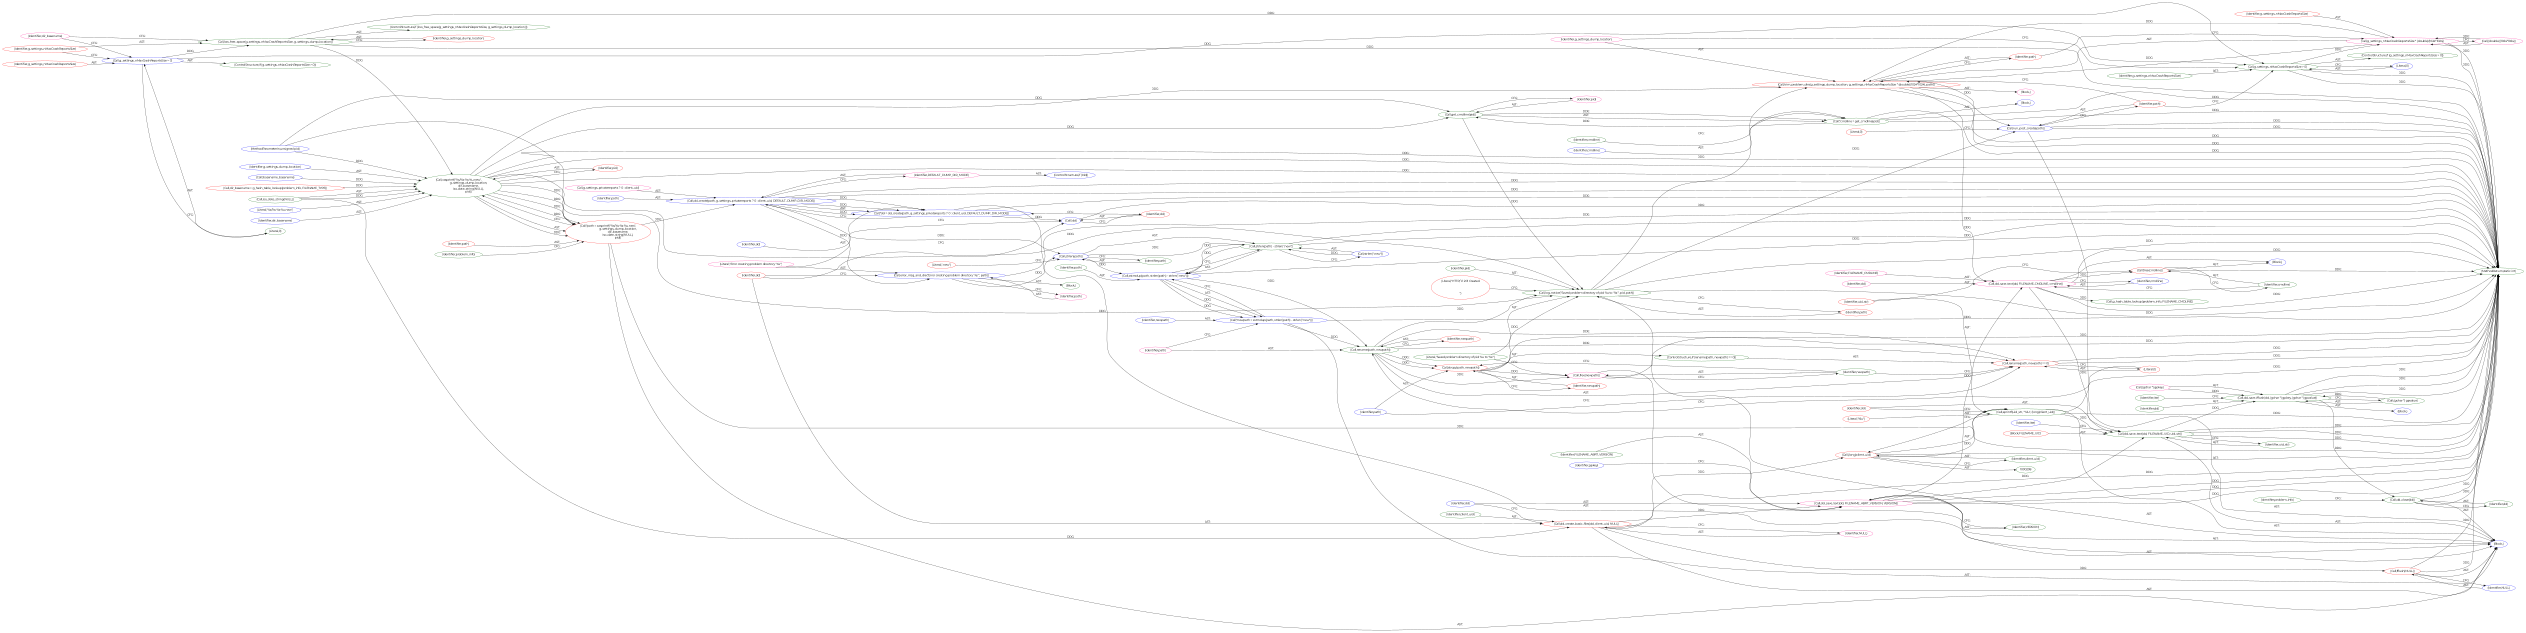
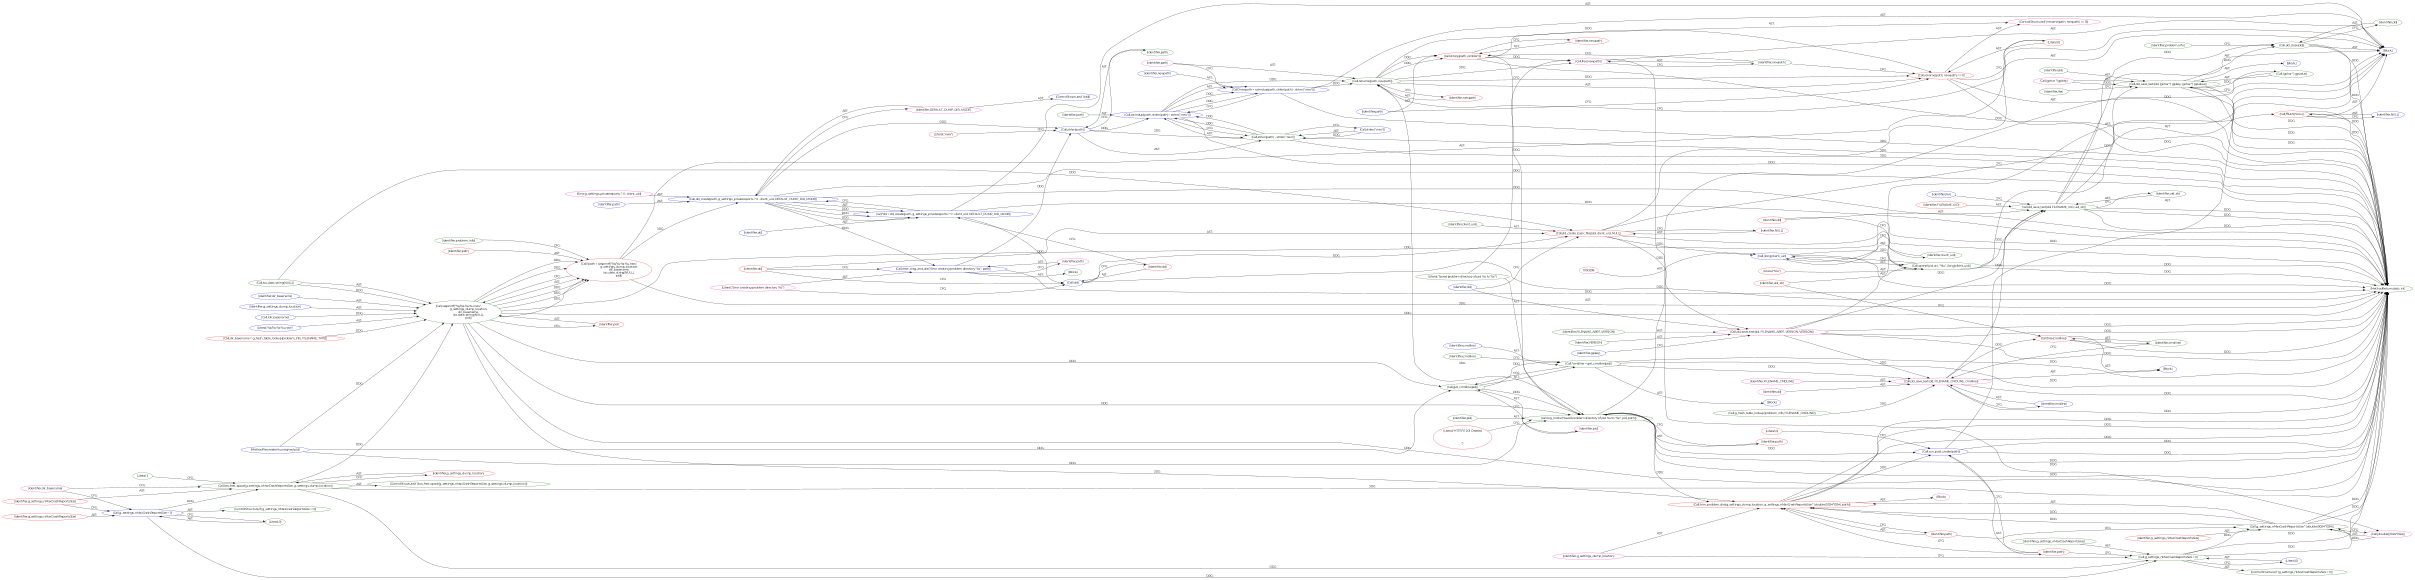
(2402, 41) -> (2292, 527)
none -> (2120, 67)
(1587, 121) -> (1517, 373)
(275, 178) -> (275, 317)
(608, 188) -> (609, 194)
none -> (1318, 257)
(2071, 298) -> (1883, 406)
(2061, 344) -> (1833, 425)
(1702, 358) -> (2054, 22)
(1869, 361) -> (1979, 44)
(1461, 368) -> (1463, 56)
(2277, 398) -> (2168, 84)
(2026, 434) -> (1941, 205)
(1856, 455) -> (1772, 256)
(2216, 458) -> (2108, 283)
(1942, 467) -> (1674, 263)
(2026, 470) -> (1589, 270)
none -> (143, 476)
(1965, 523) -> none
(2083, 568) -> (1999, 164)
